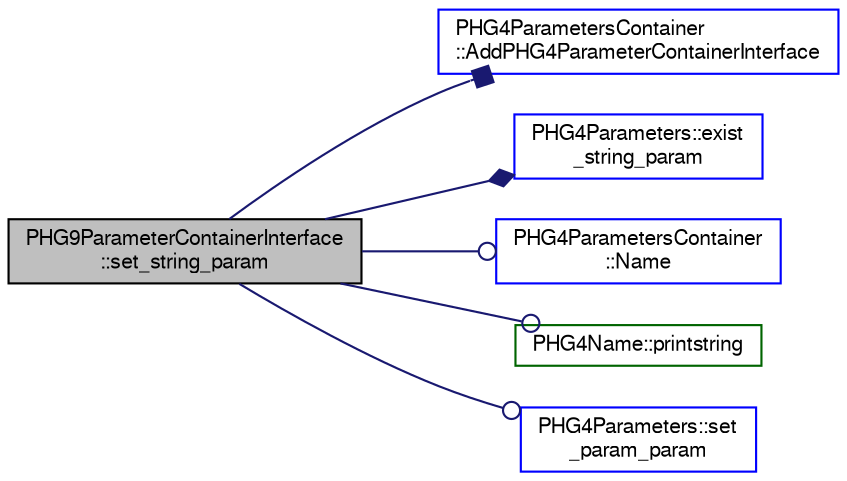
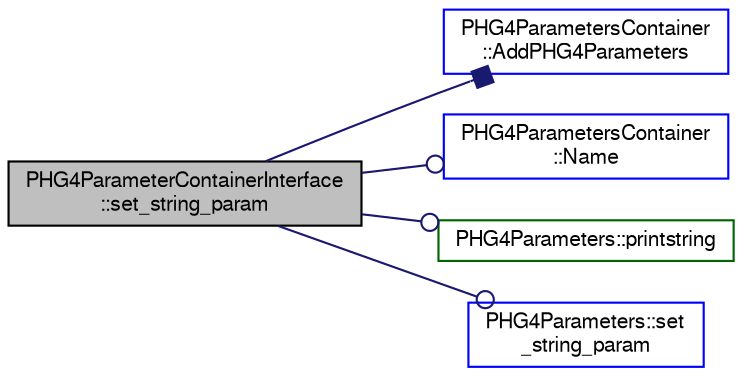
(638, 42) -> (586, 42)
(638, 147) -> none
(185, 251) -> (185, 194)
(638, 345) -> (586, 241)
(638, 440) -> (586, 335)
